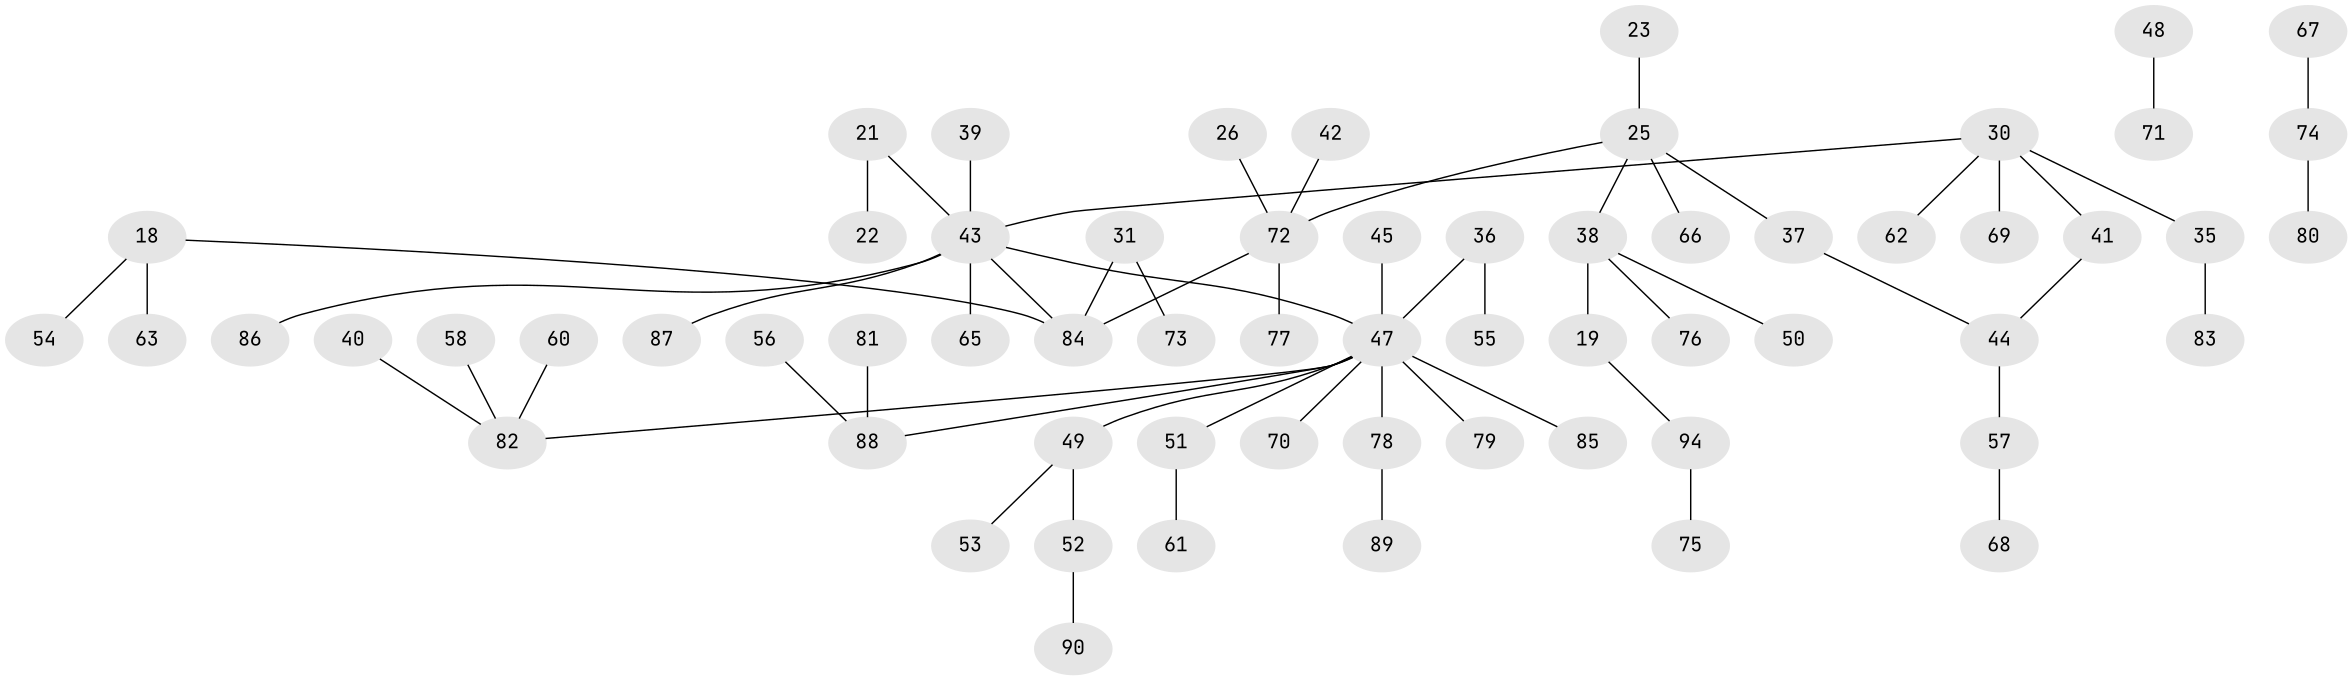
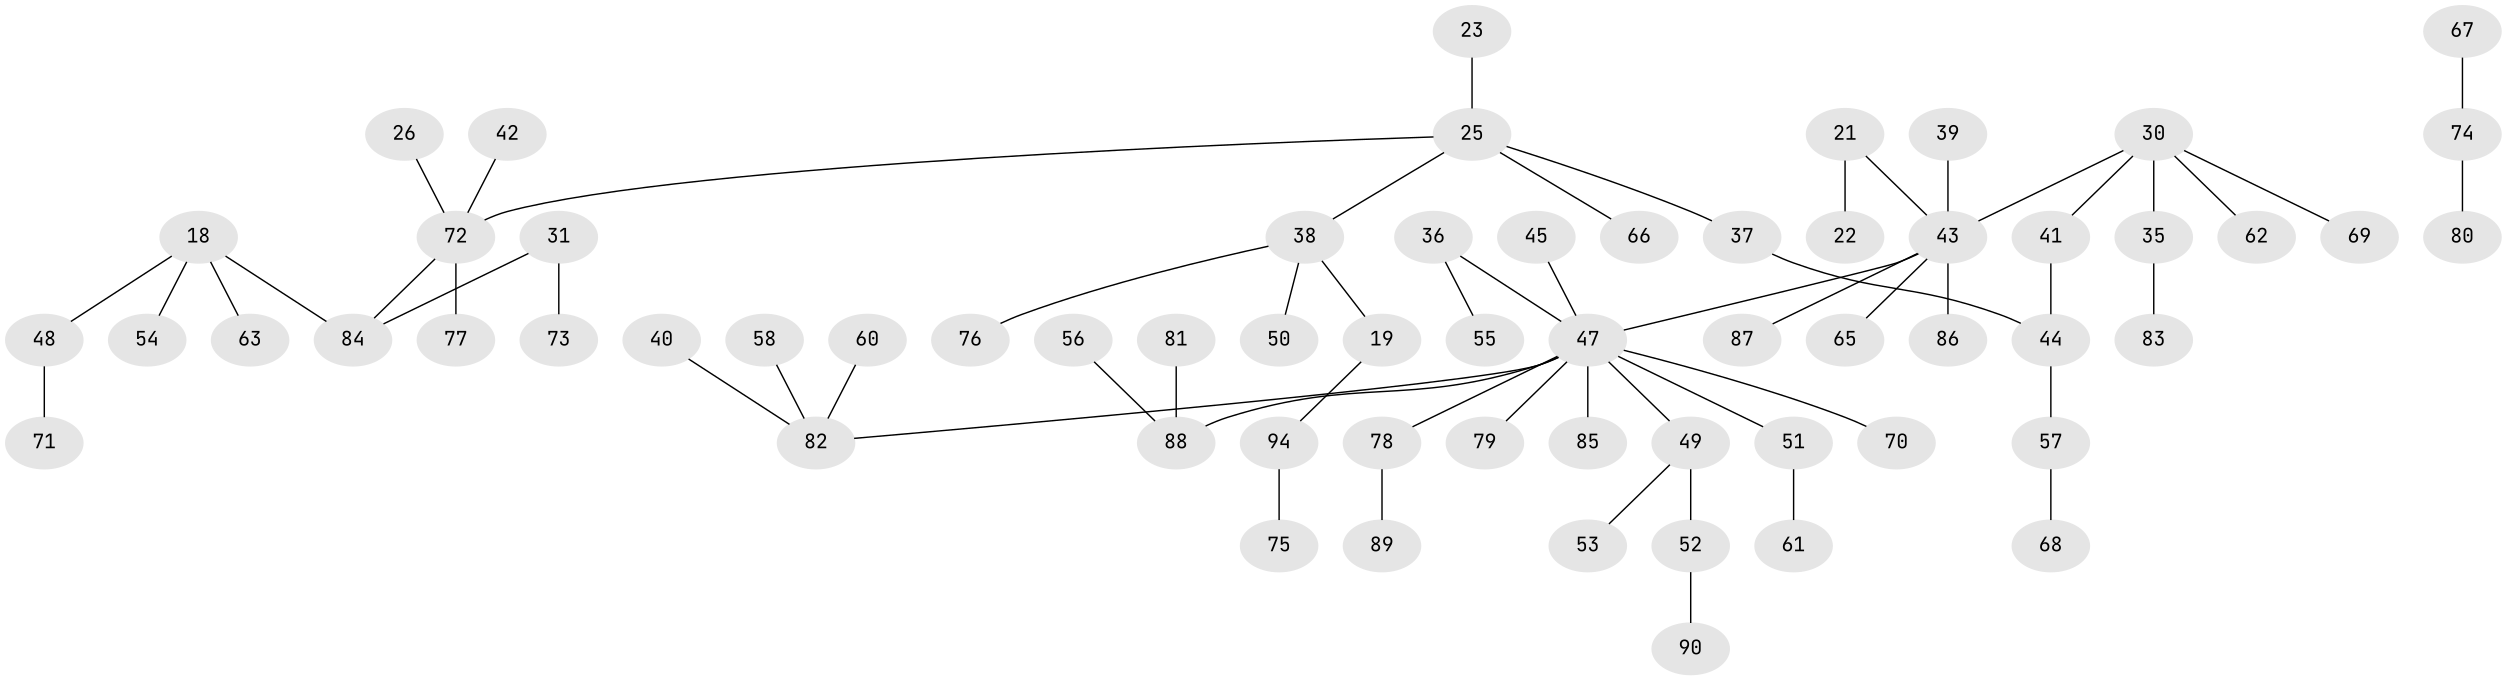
none -> (121, 289)
(1022, 289) -> none
